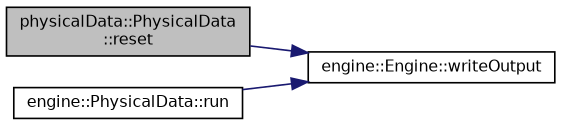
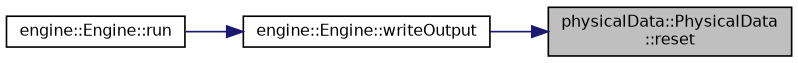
(271, 48) -> (511, 32)
(128, 103) -> (96, 32)
